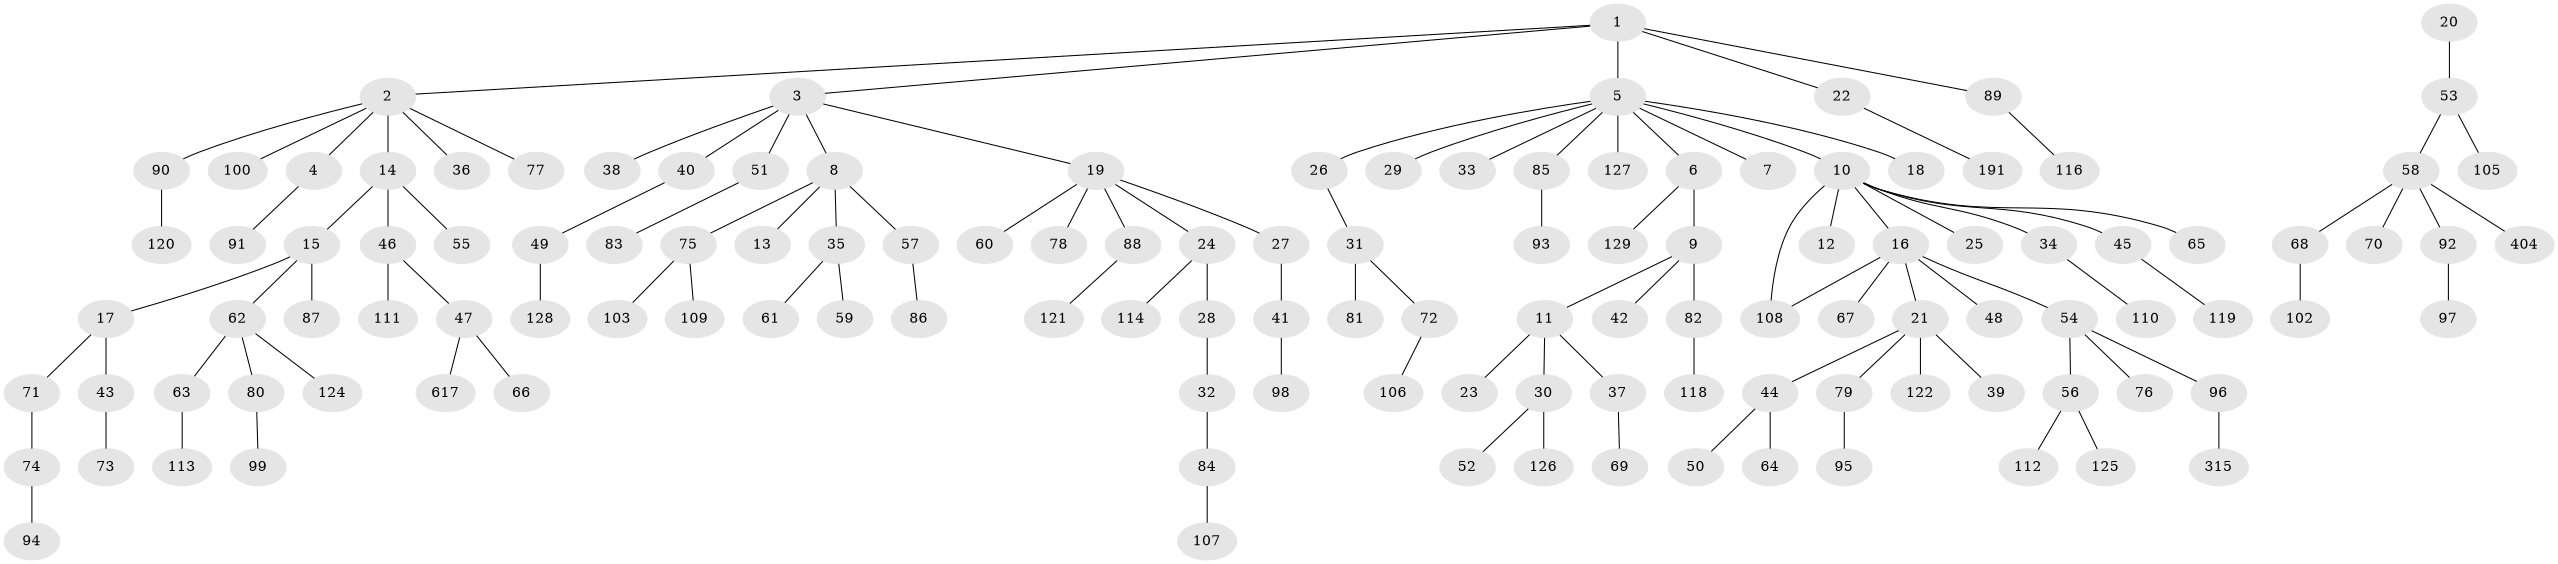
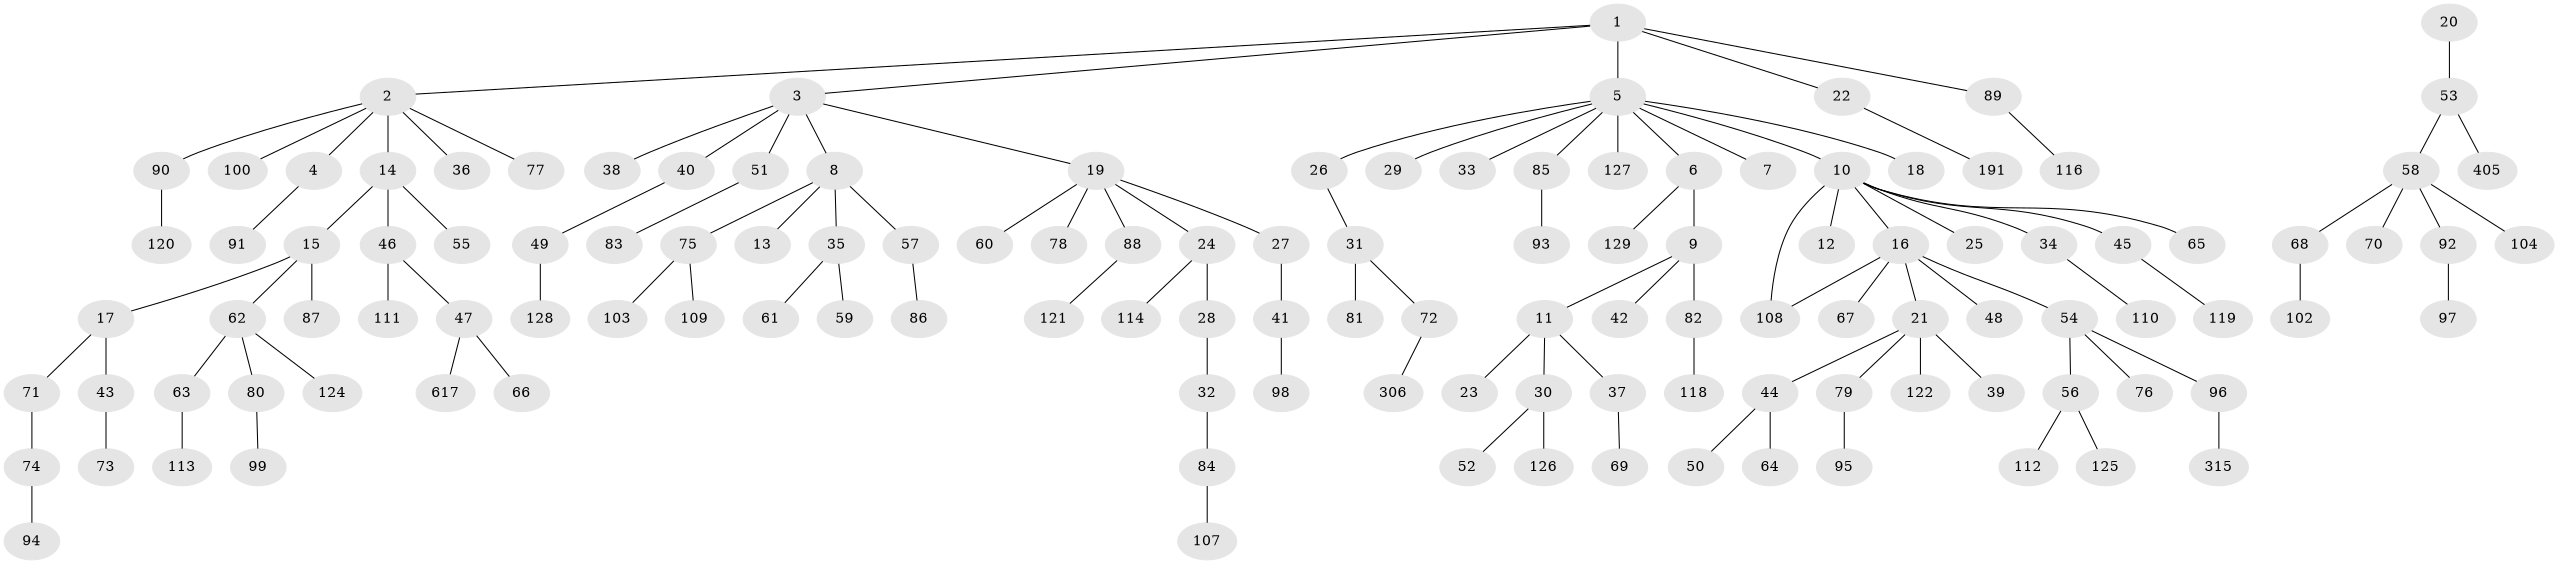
(2487, 171) -> (2487, 171)
(2525, 245) -> (2525, 245)
(1393, 393) -> (1393, 393)
